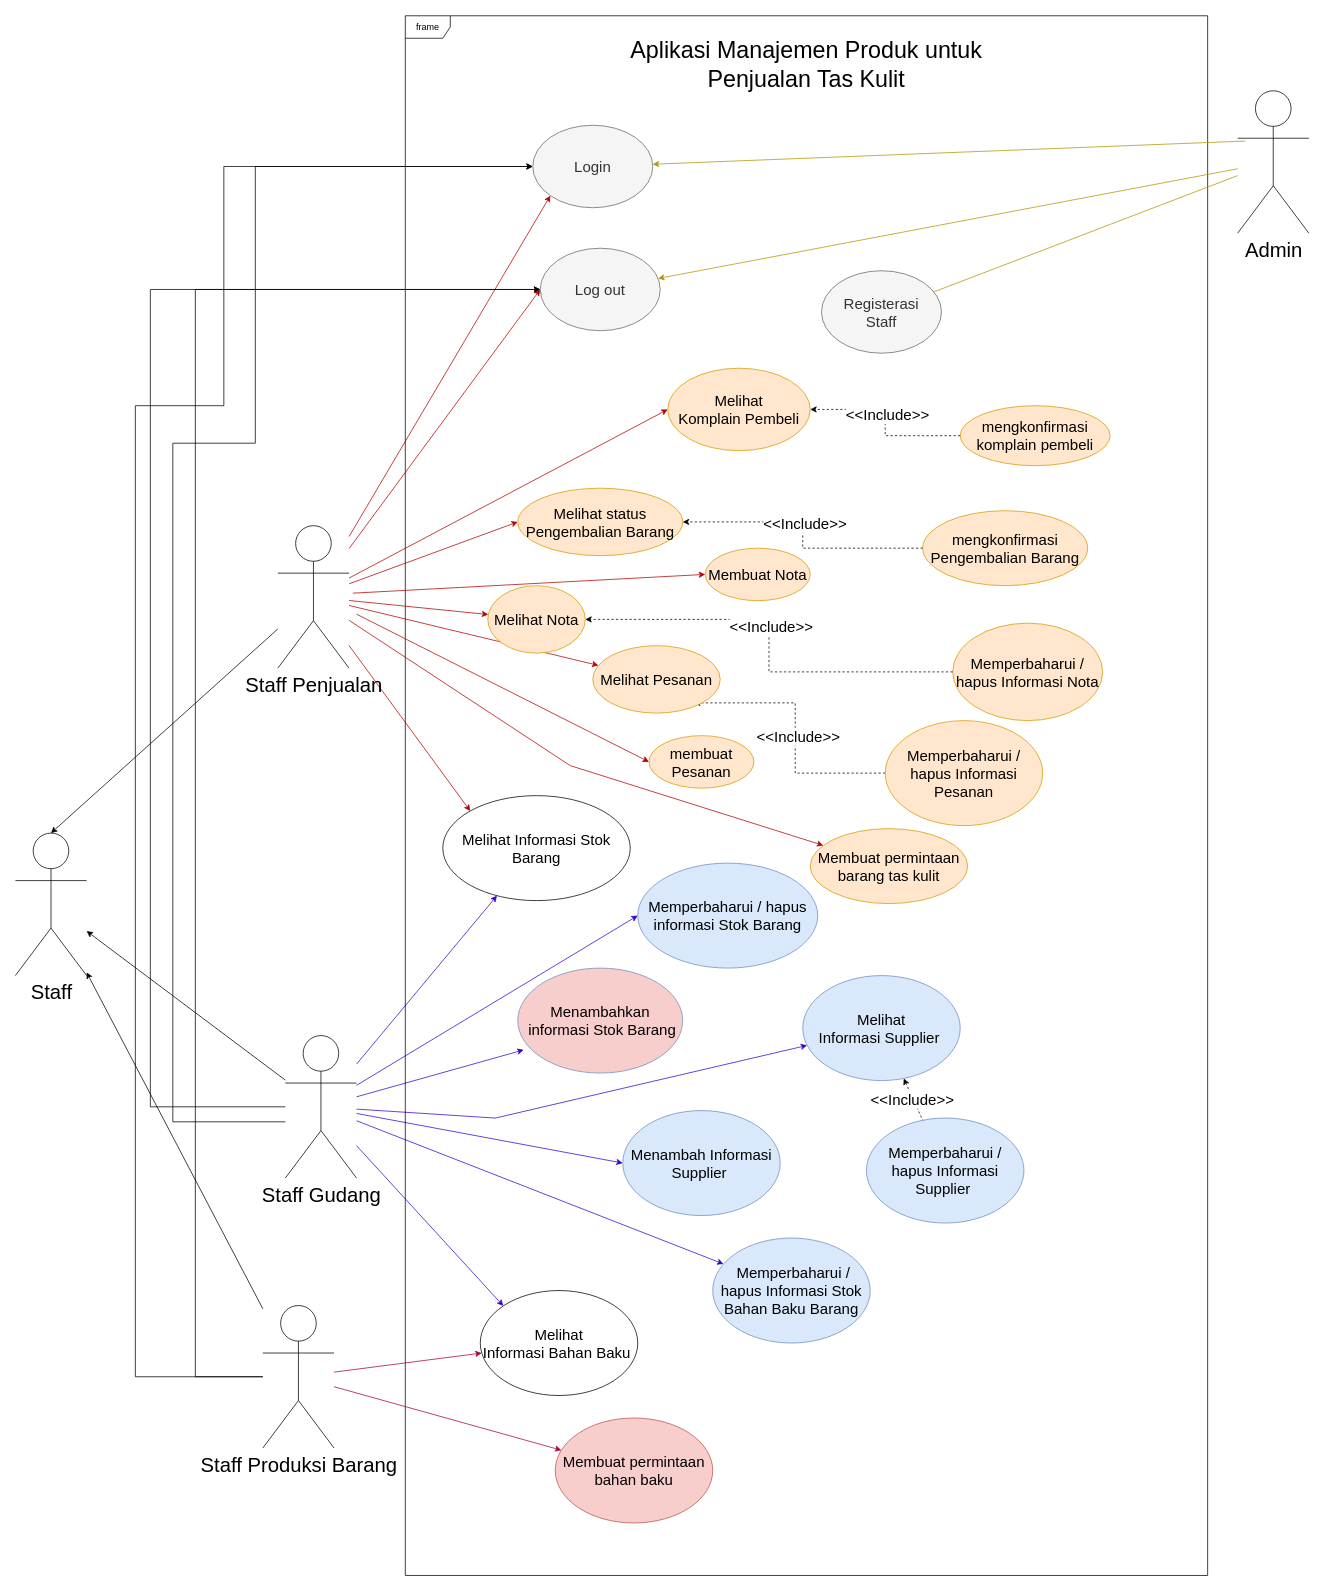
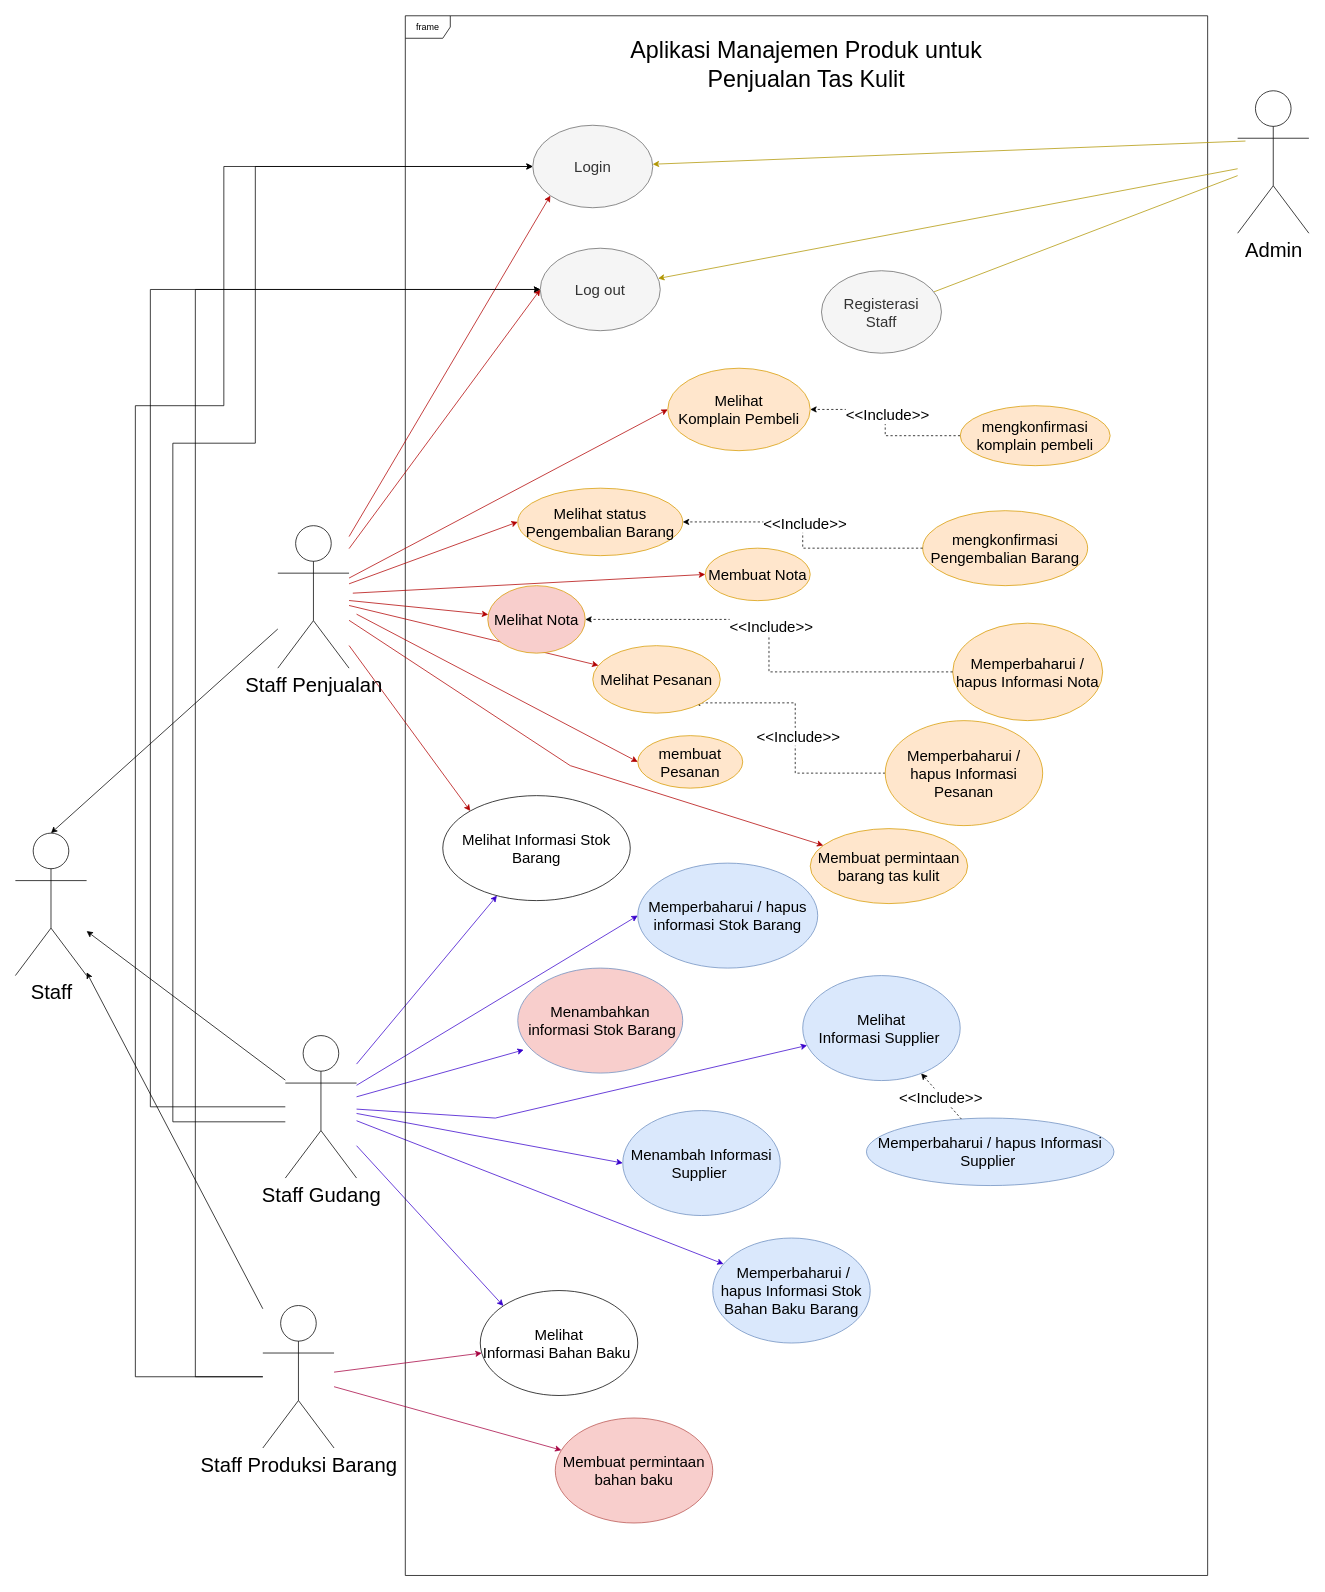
(537, 619) -> (537, 619)
(702, 762) -> (690, 762)
(945, 1170) -> (990, 1152)
